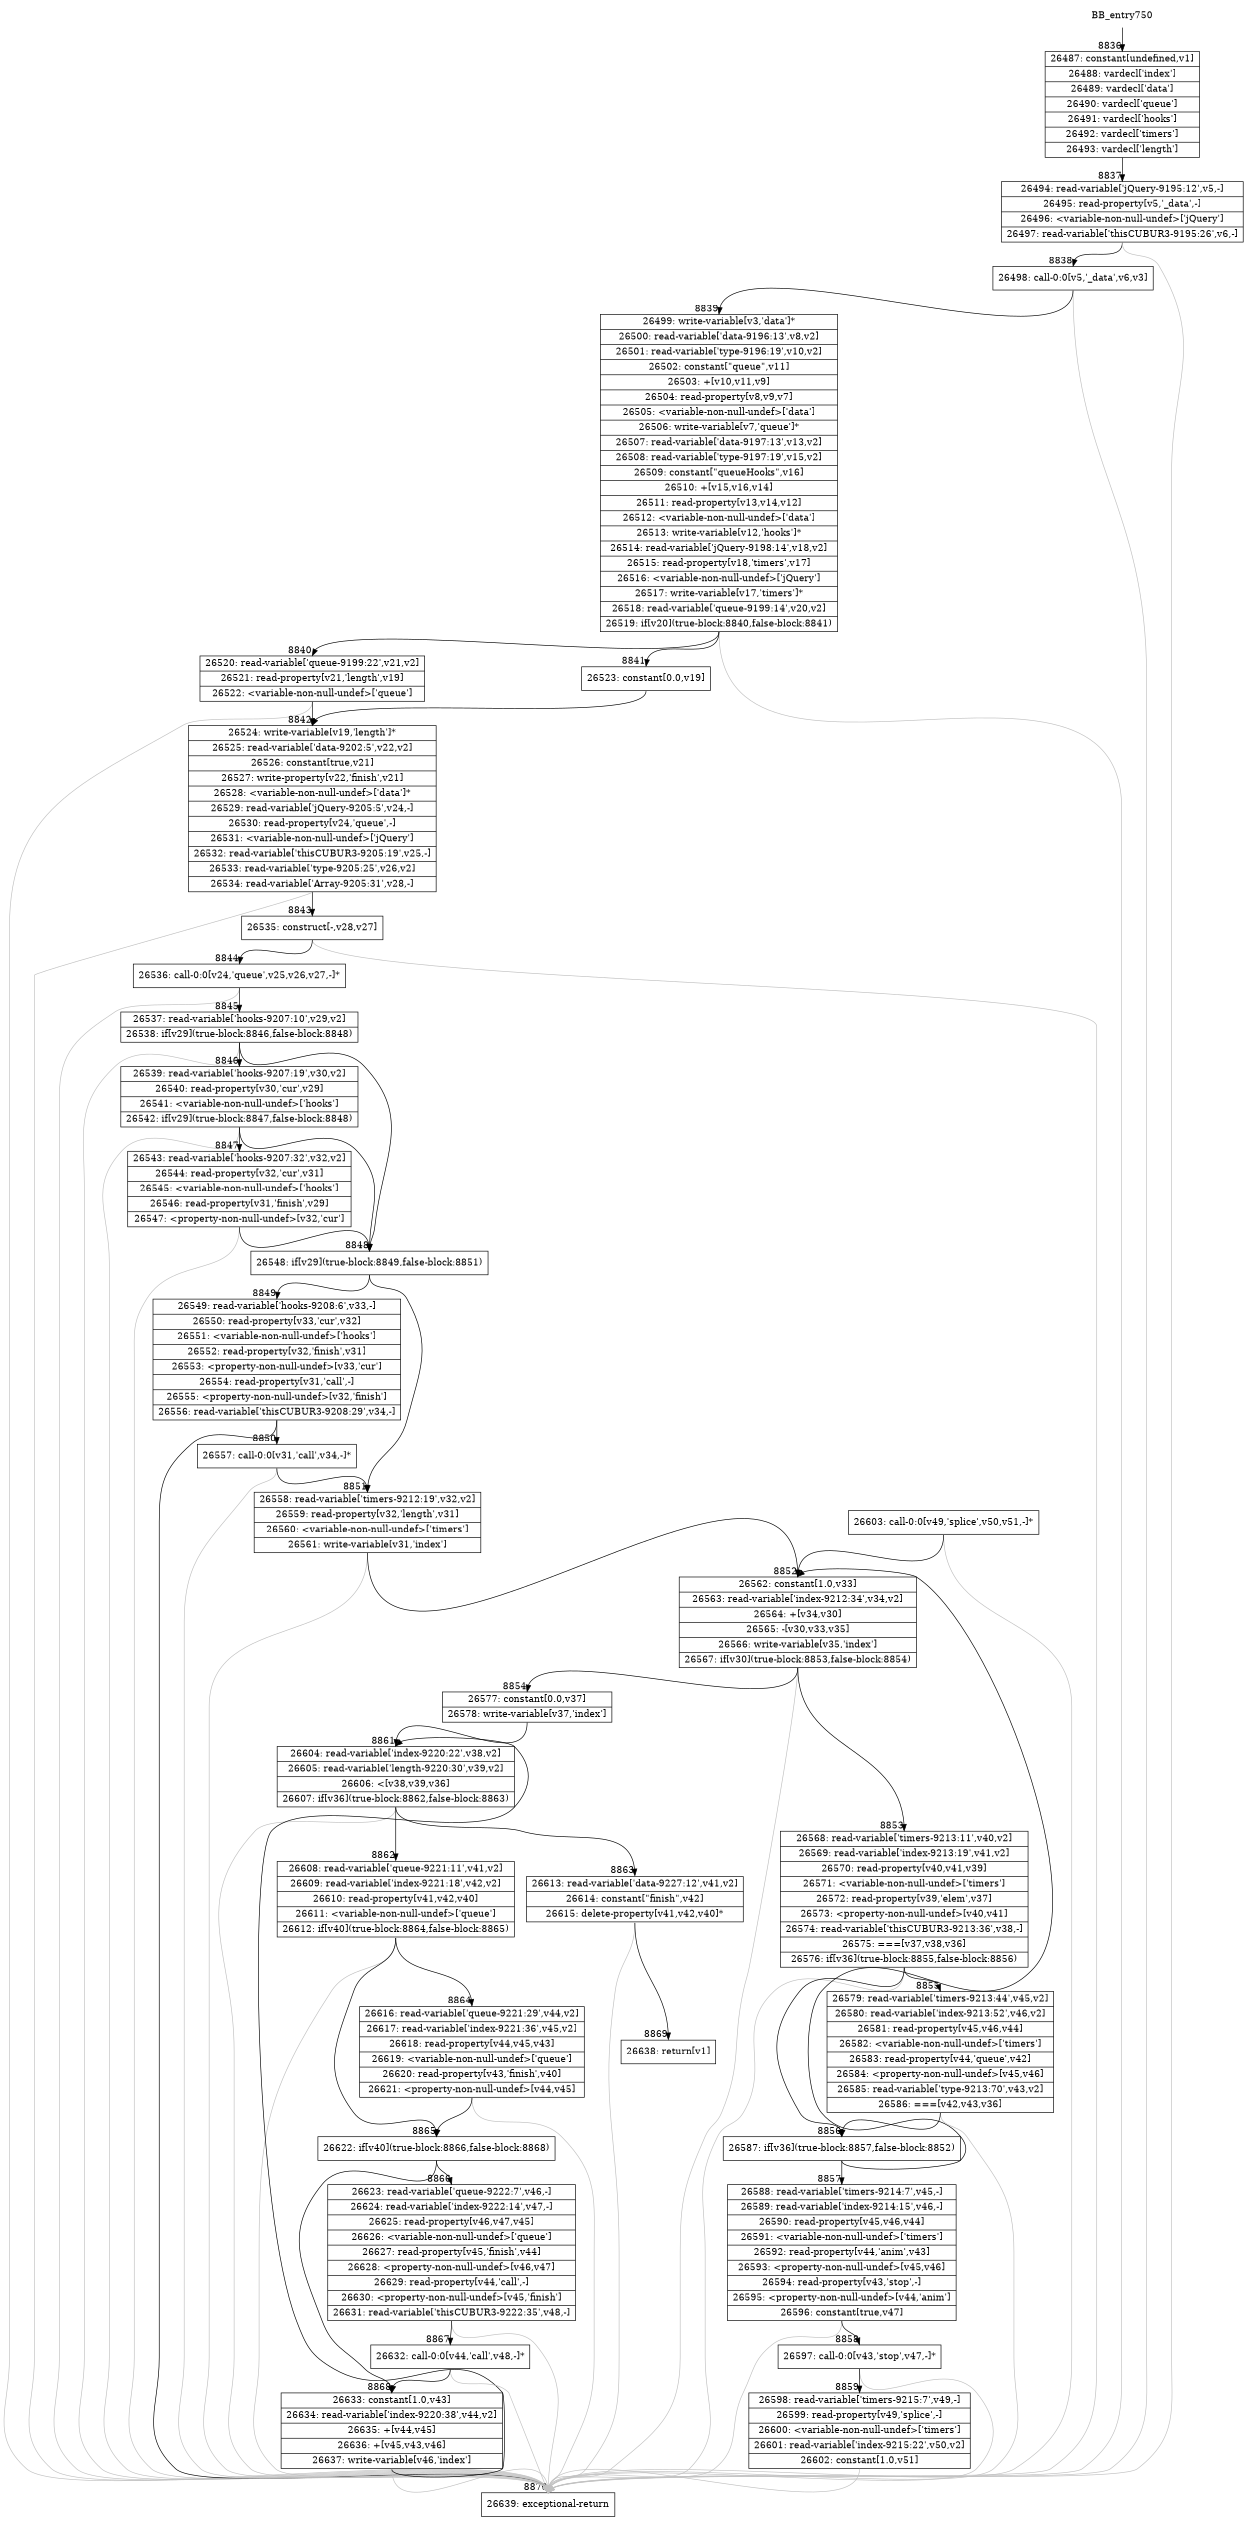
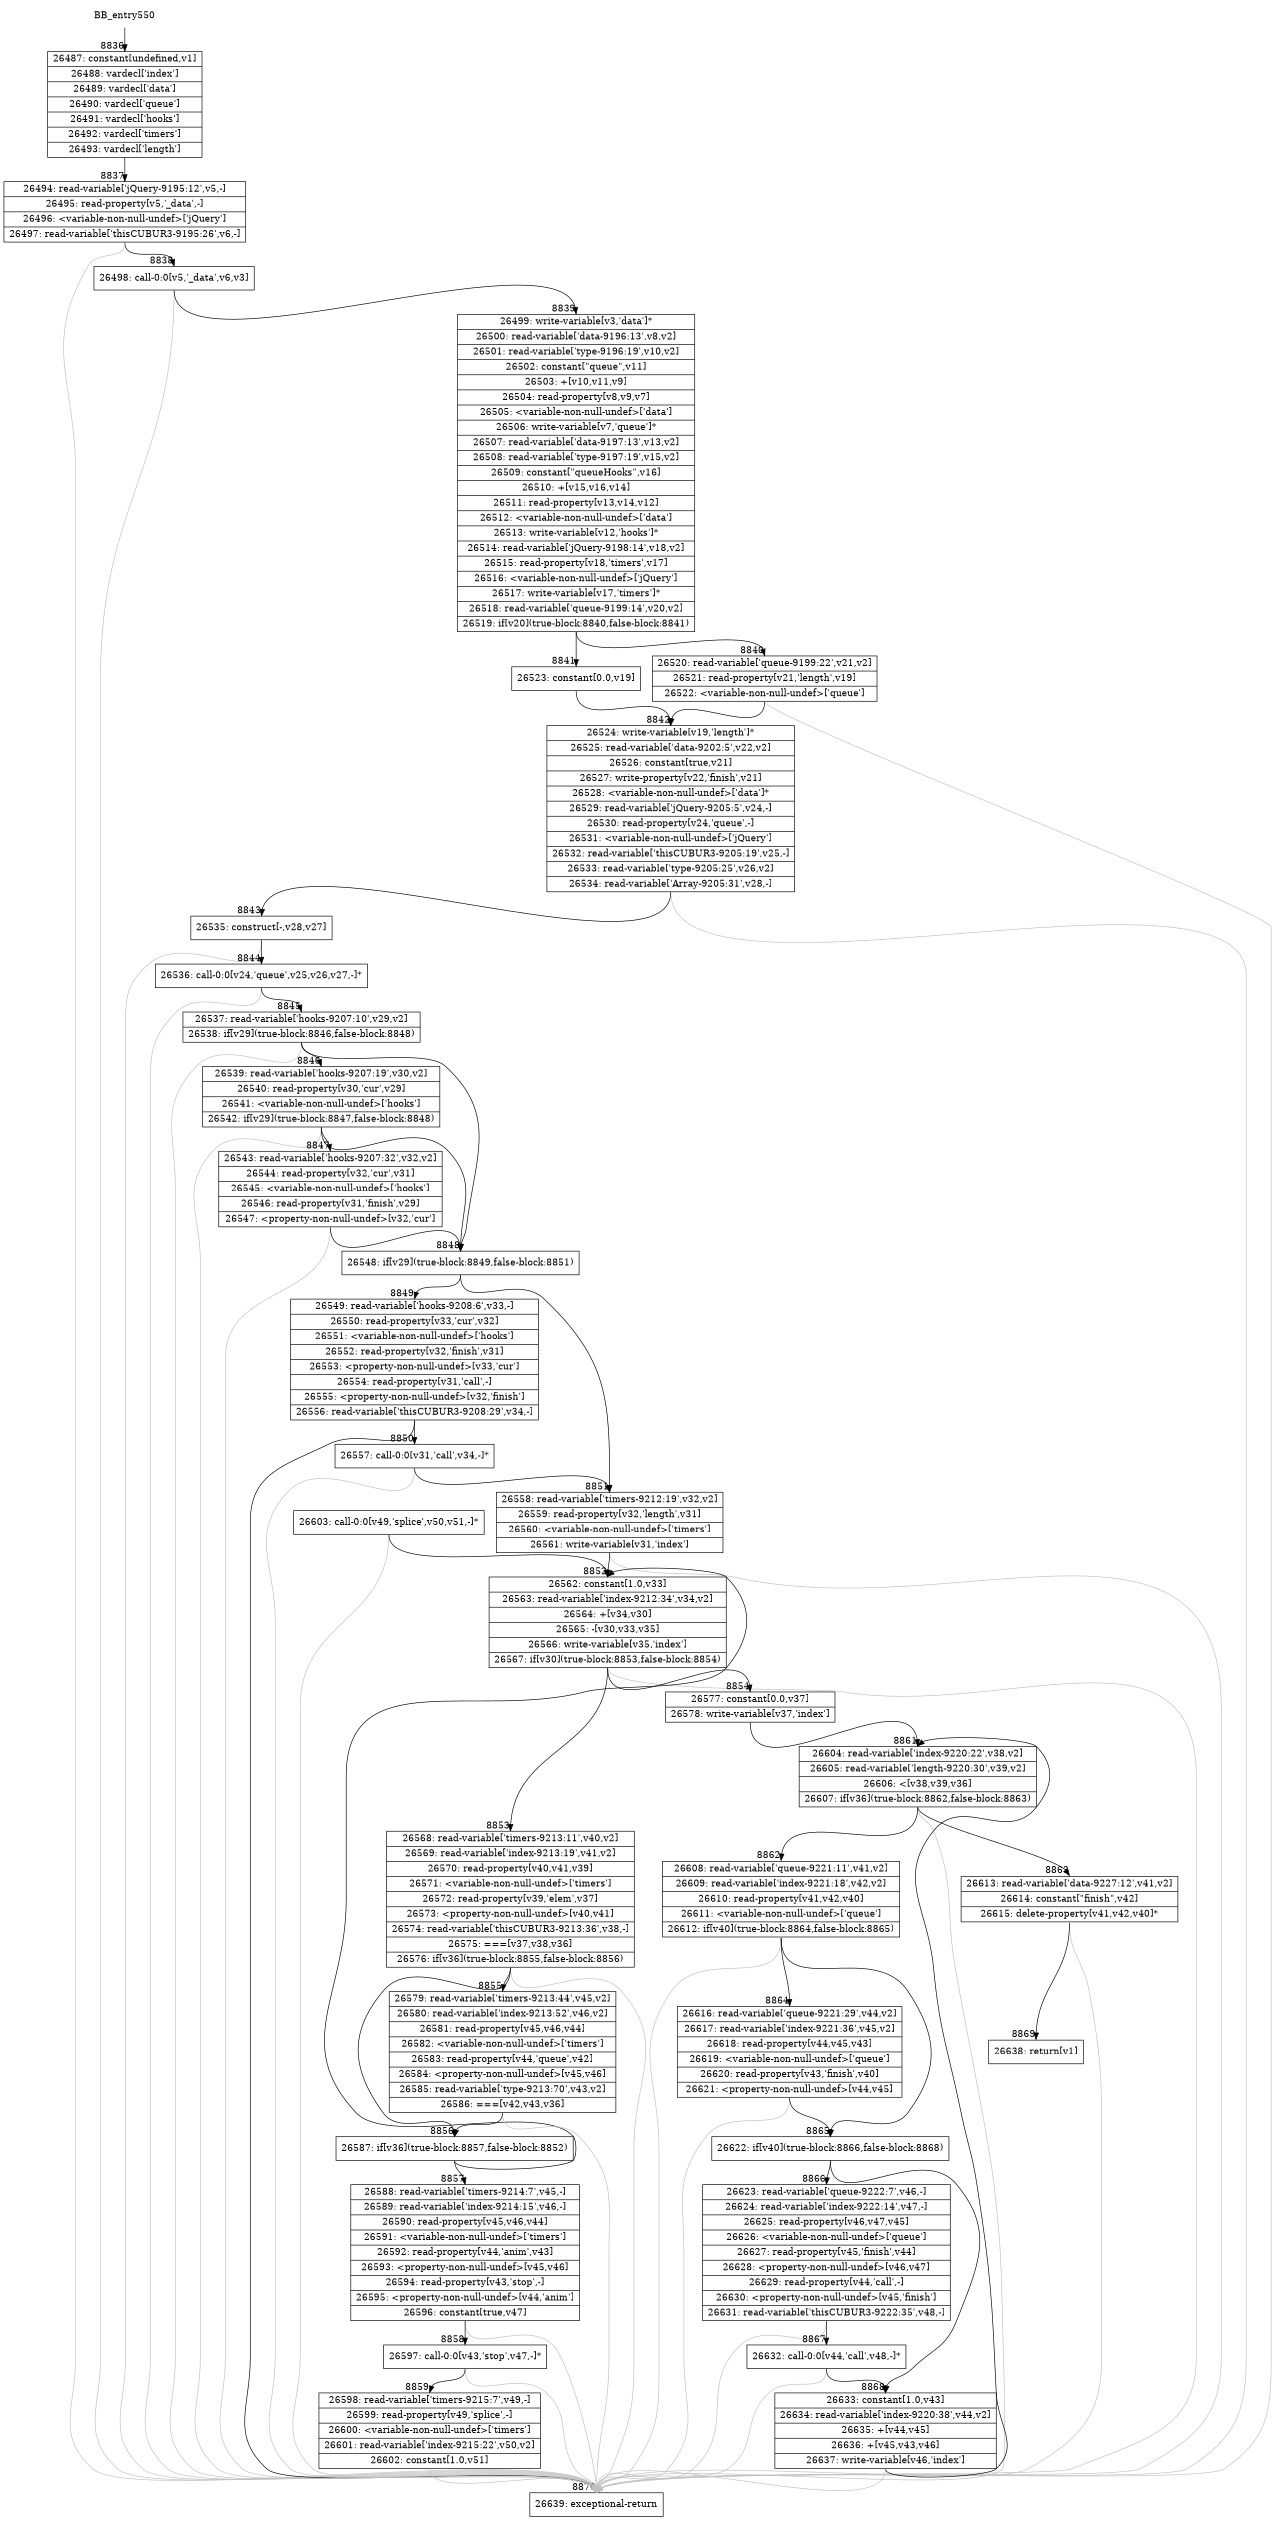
(1122, 16) -> (125, 16)
(1122, 1660) -> none
